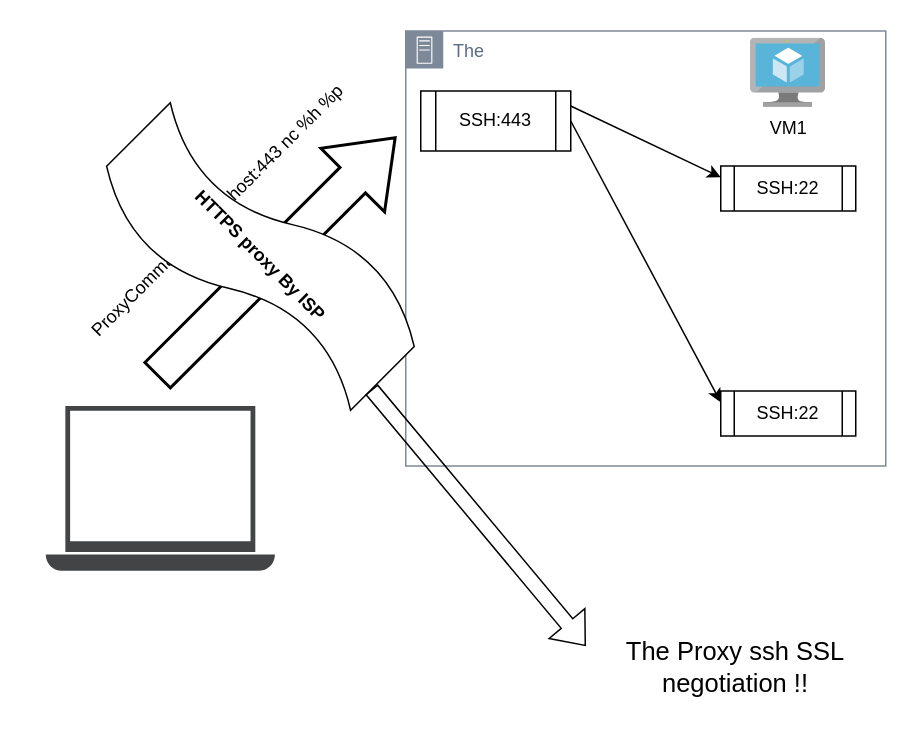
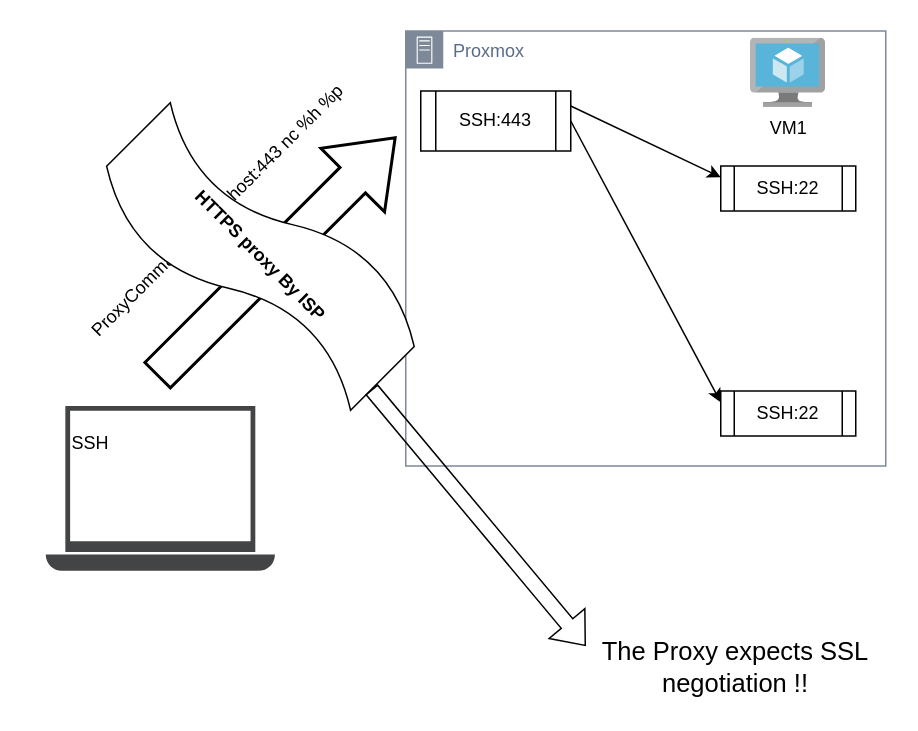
(469, 52) -> (489, 52)
none -> (91, 443)
(736, 668) -> (736, 668)
